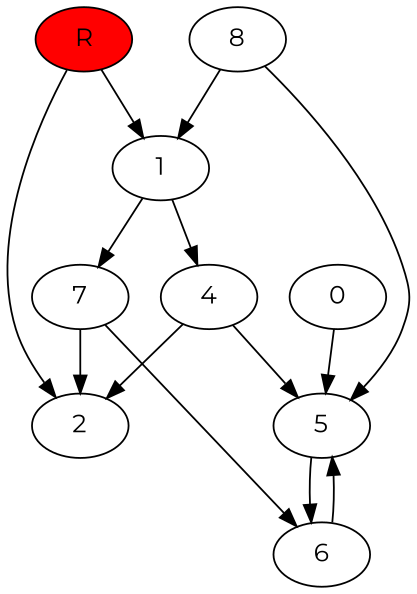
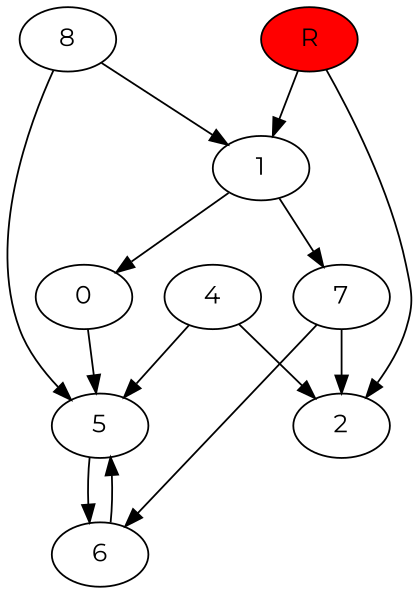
(182, 224) -> (180, 227)
